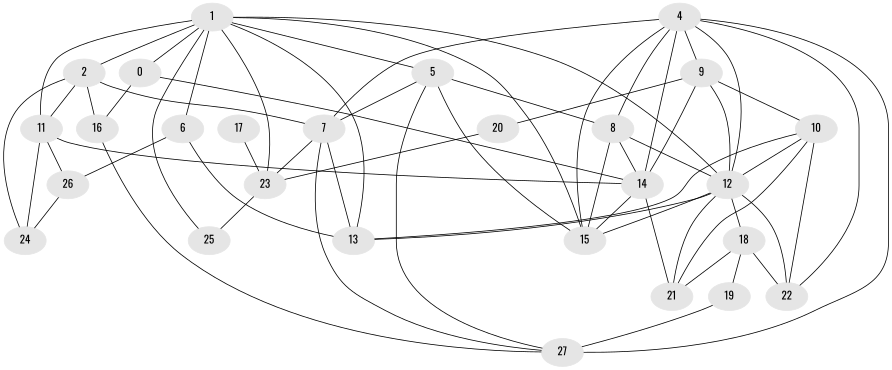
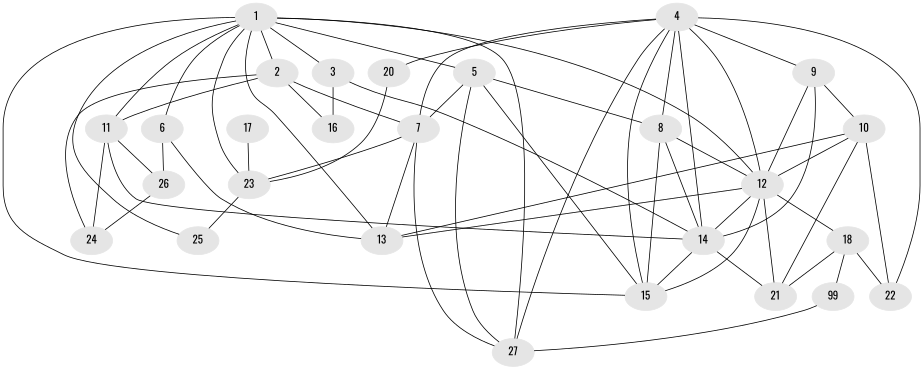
(140, 73) -> (333, 73)
(600, 101) -> (530, 36)
(775, 233) -> (733, 213)
(729, 297) -> (833, 297)
(287, 310) -> (508, 70)
